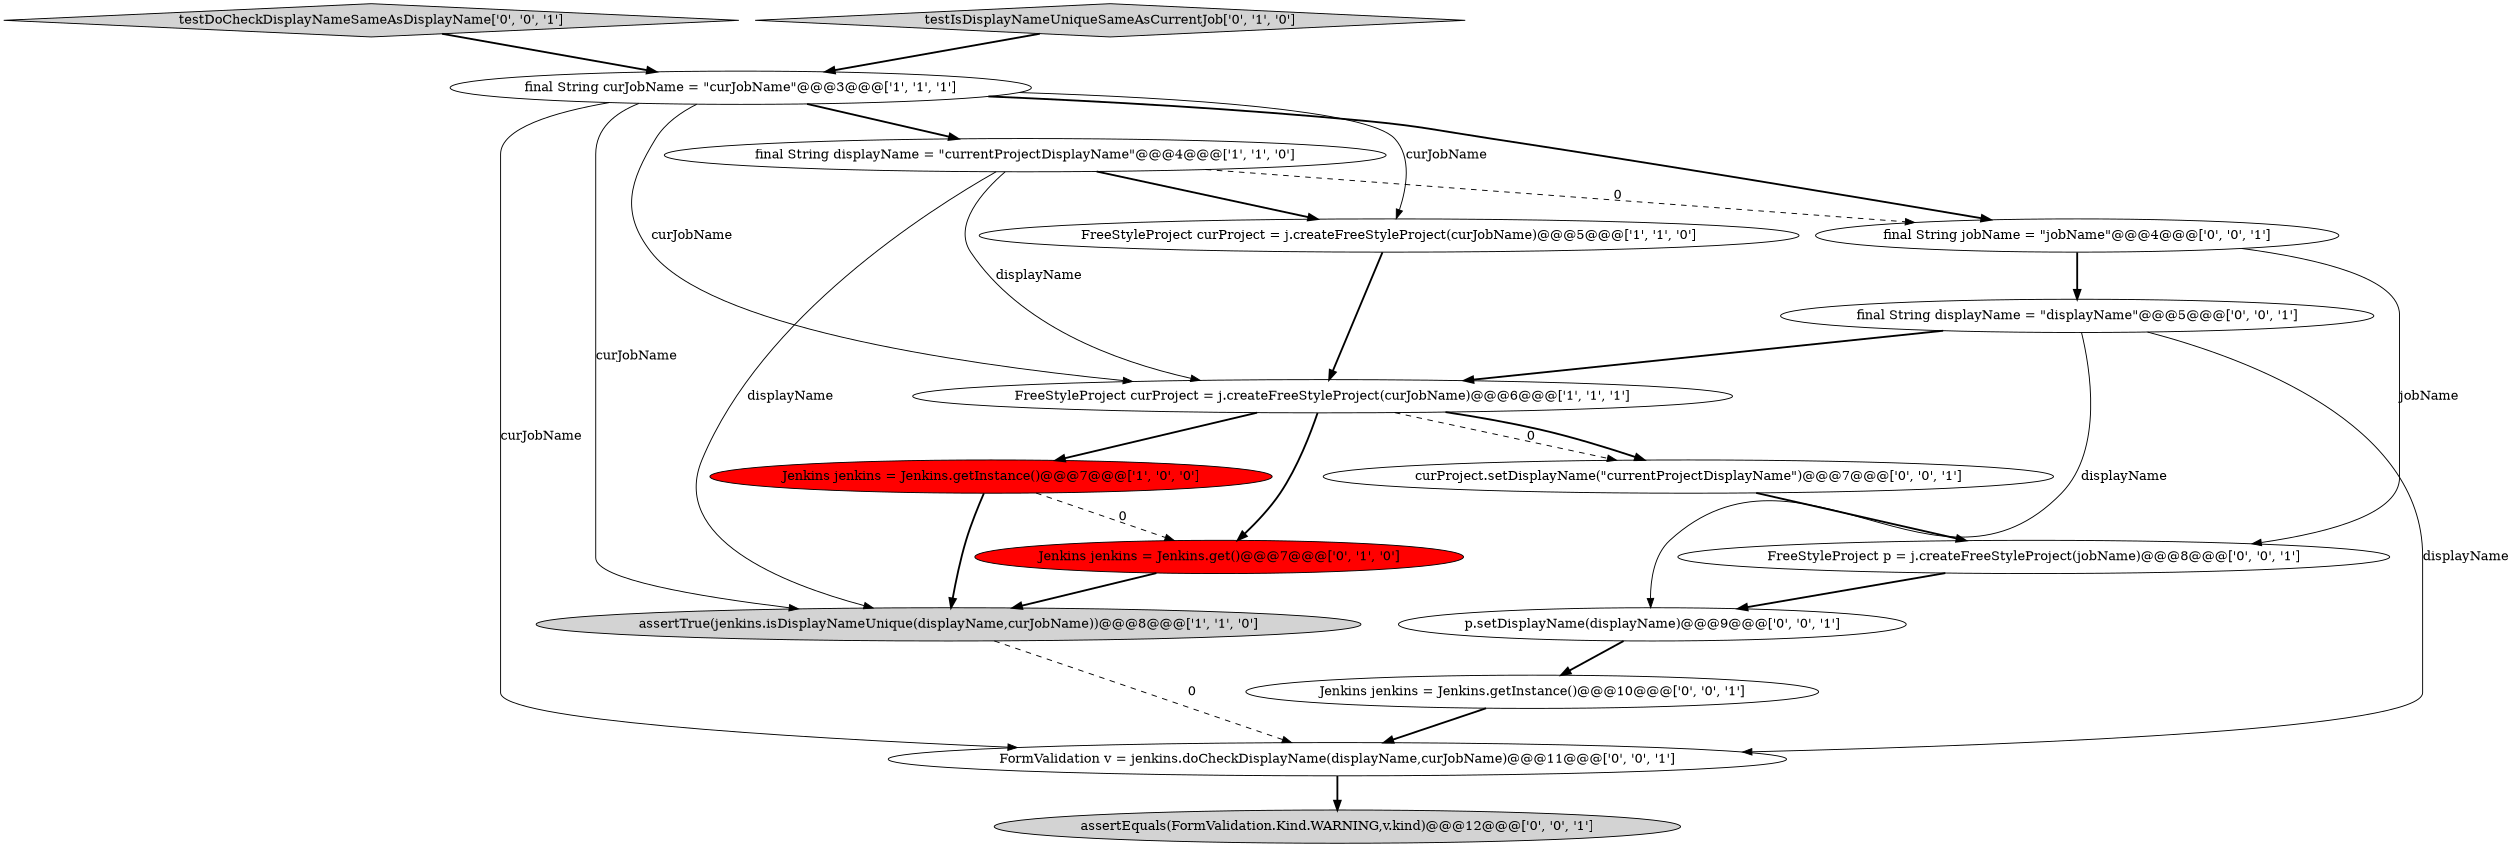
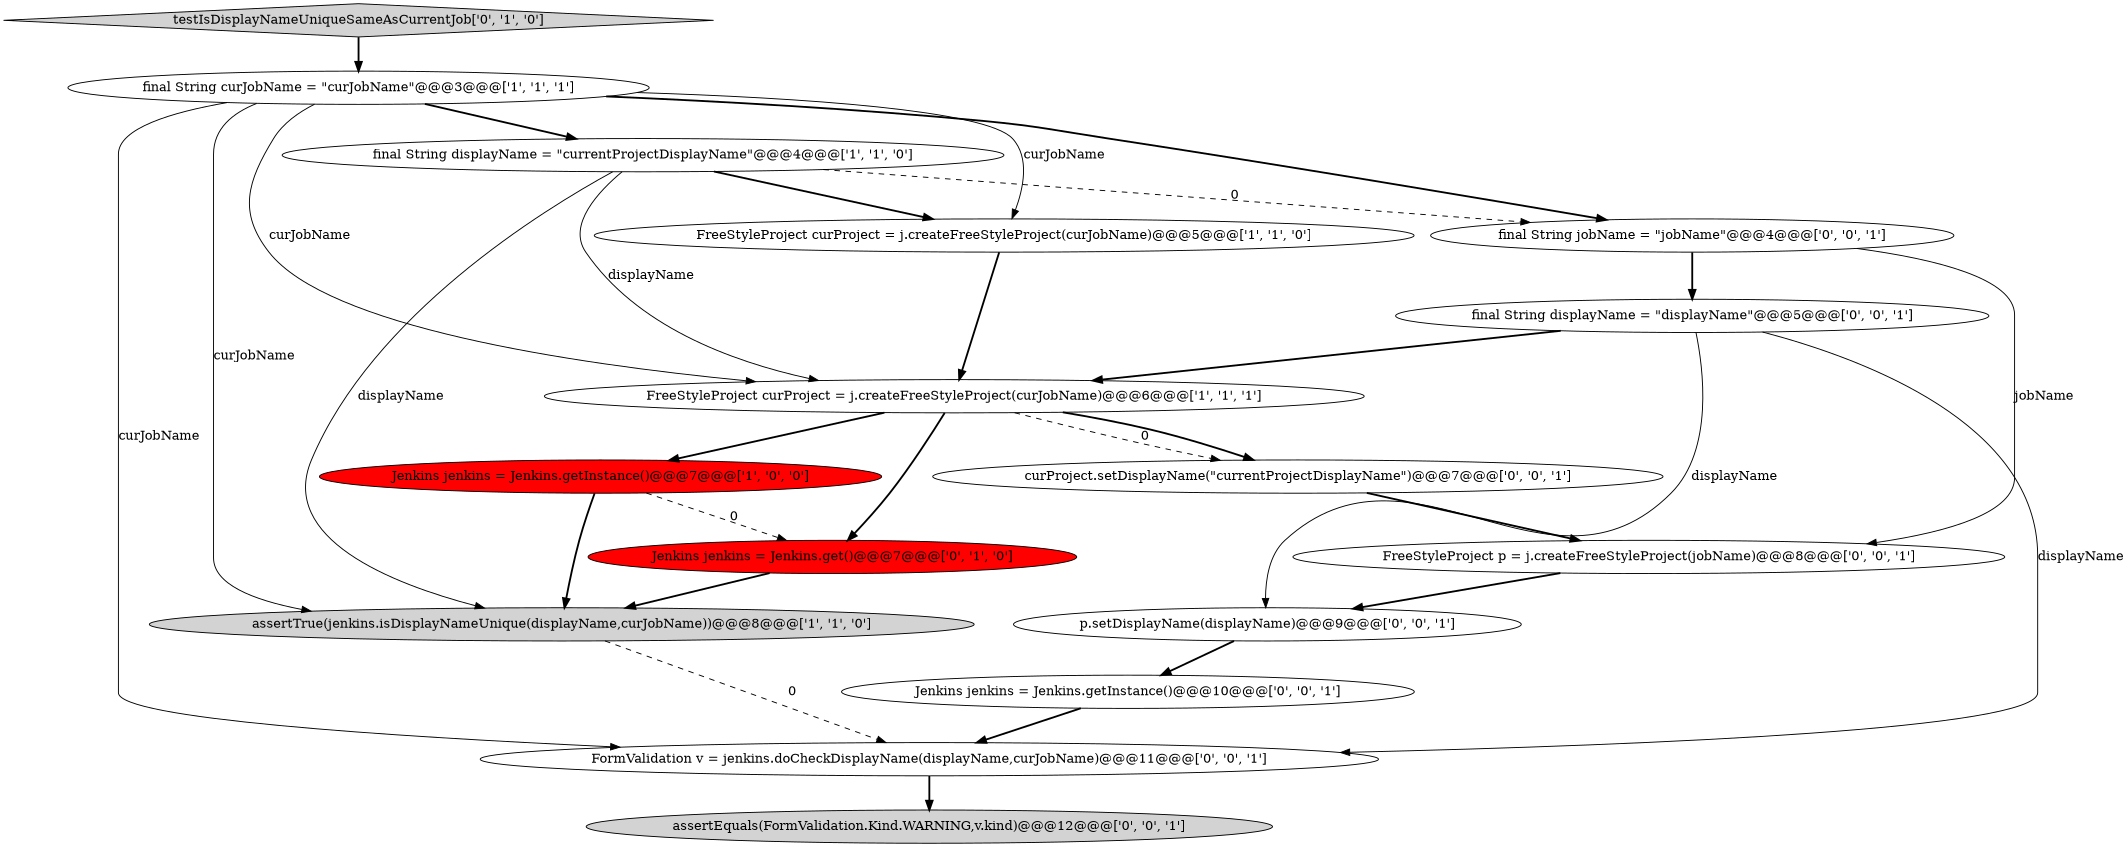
(371, 20) -> none
